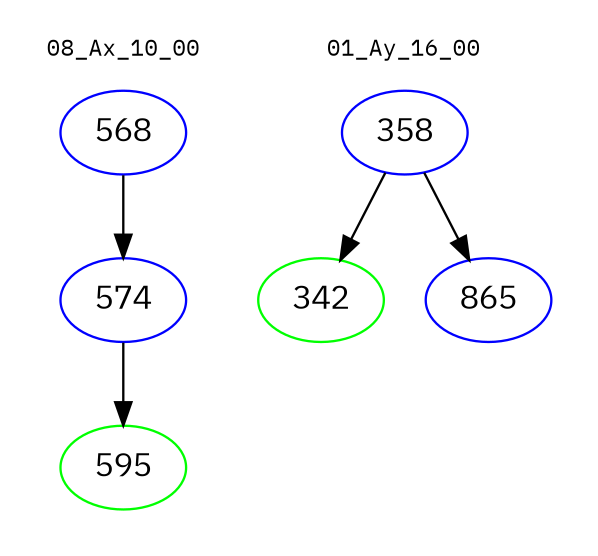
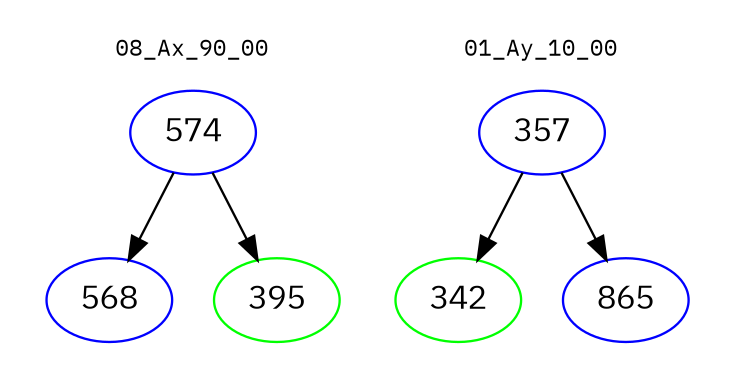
(124, 50) -> (193, 50)
(405, 50) -> (542, 50)
(405, 133) -> (542, 133)
(123, 205) -> (157, 206)
(123, 468) -> (277, 300)
